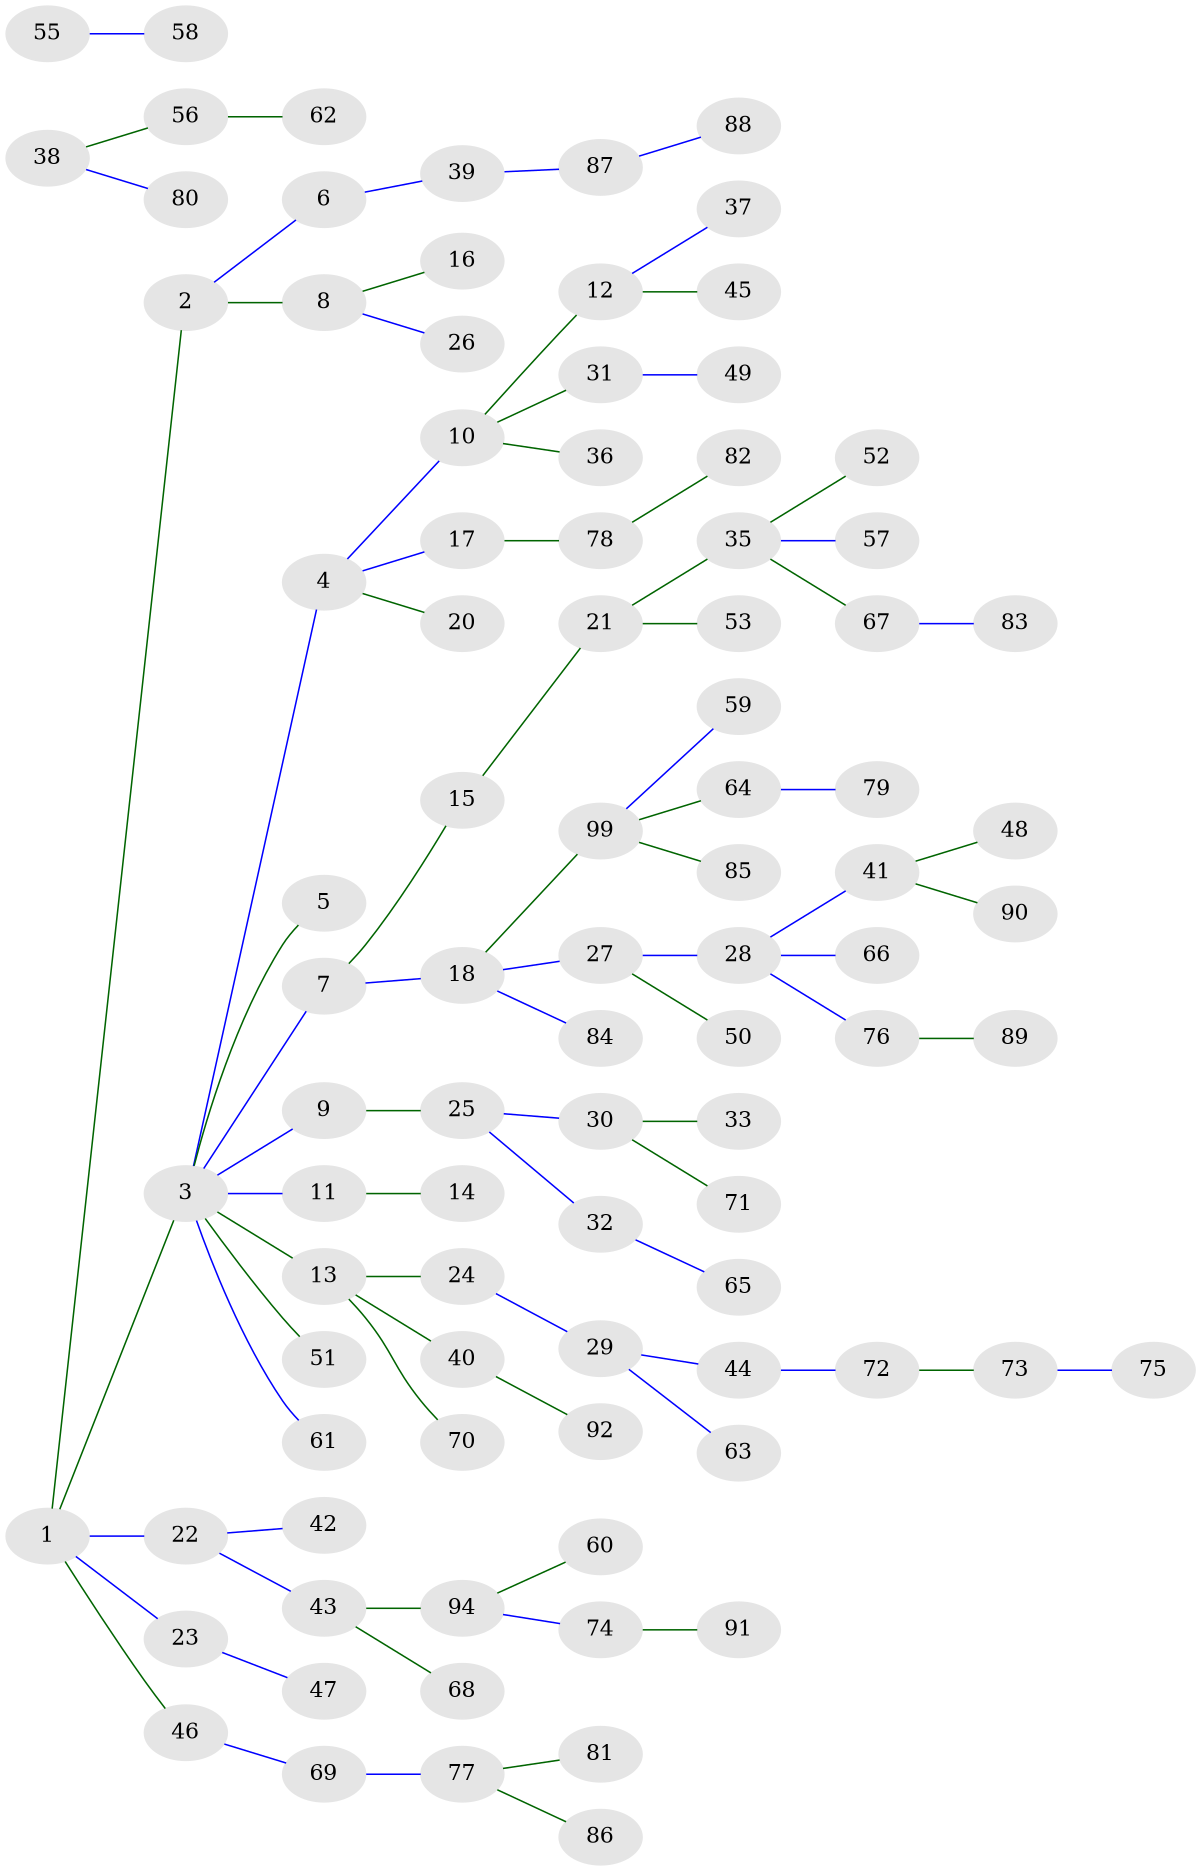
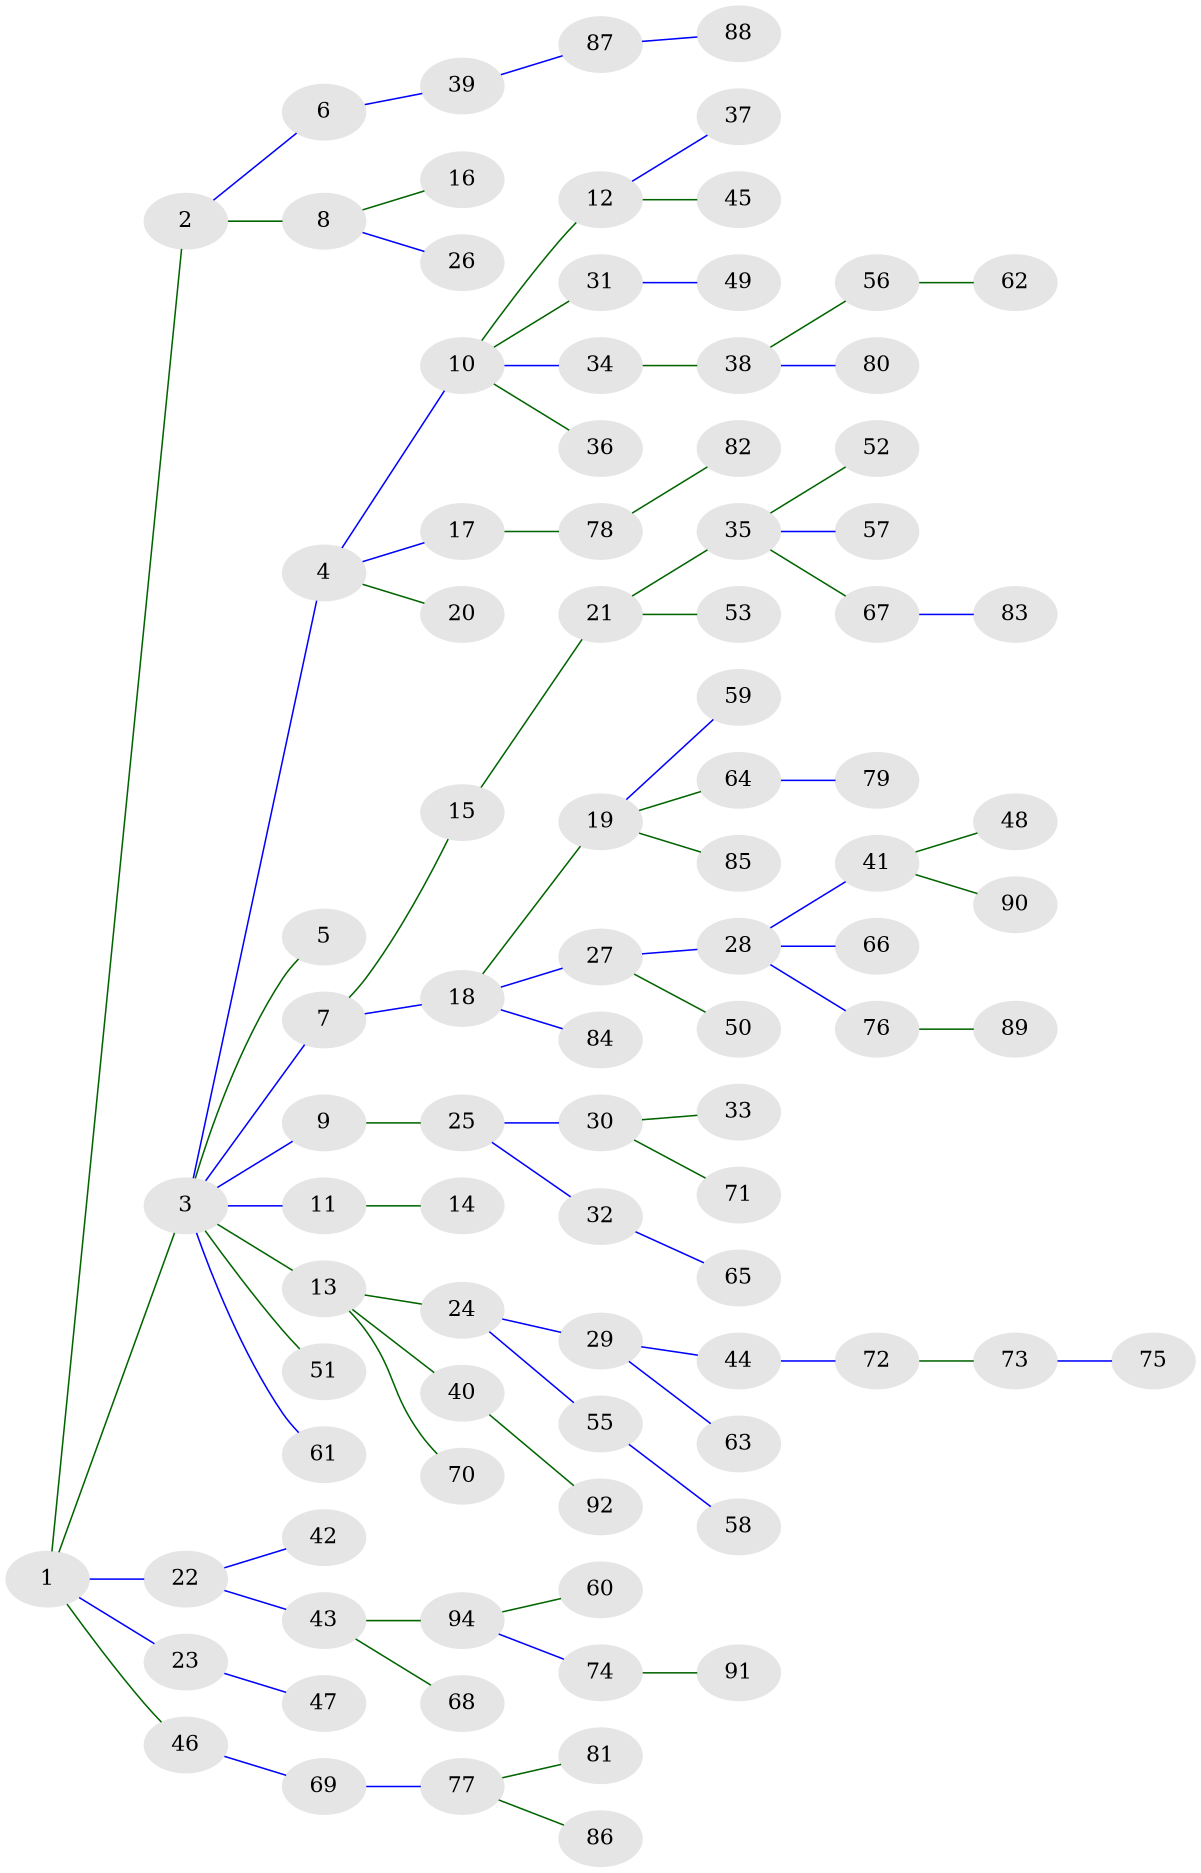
none -> (601, 366)
(601, 831) -> (601, 822)
none -> (532, 1367)
